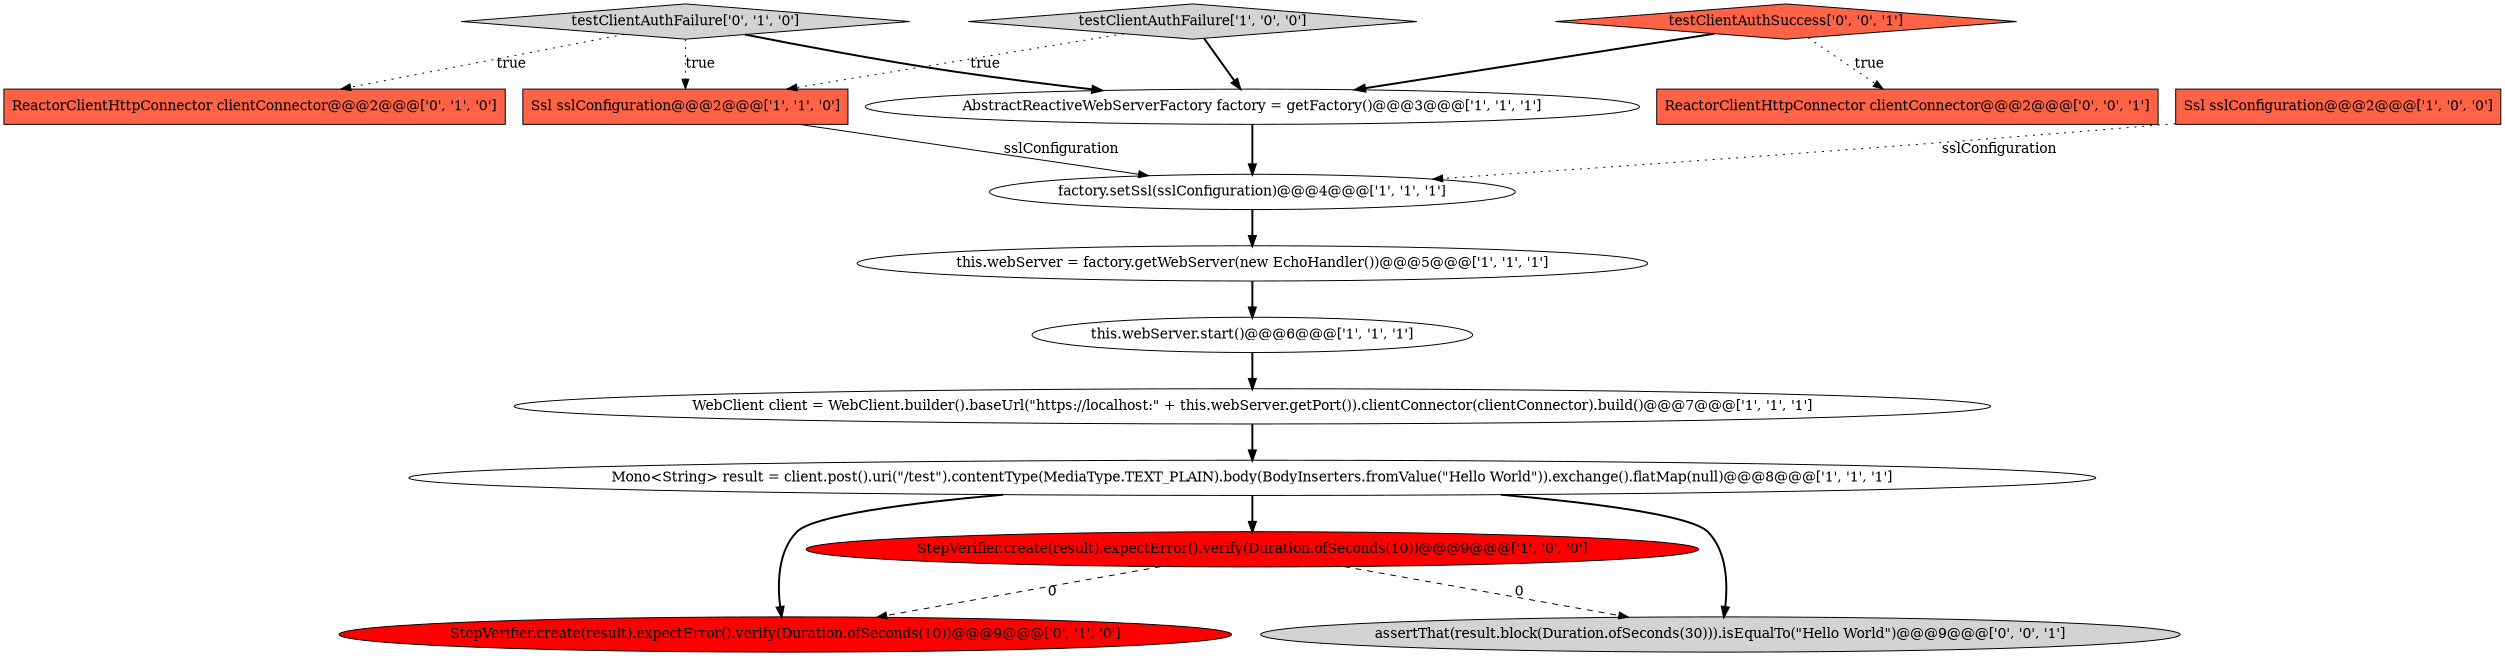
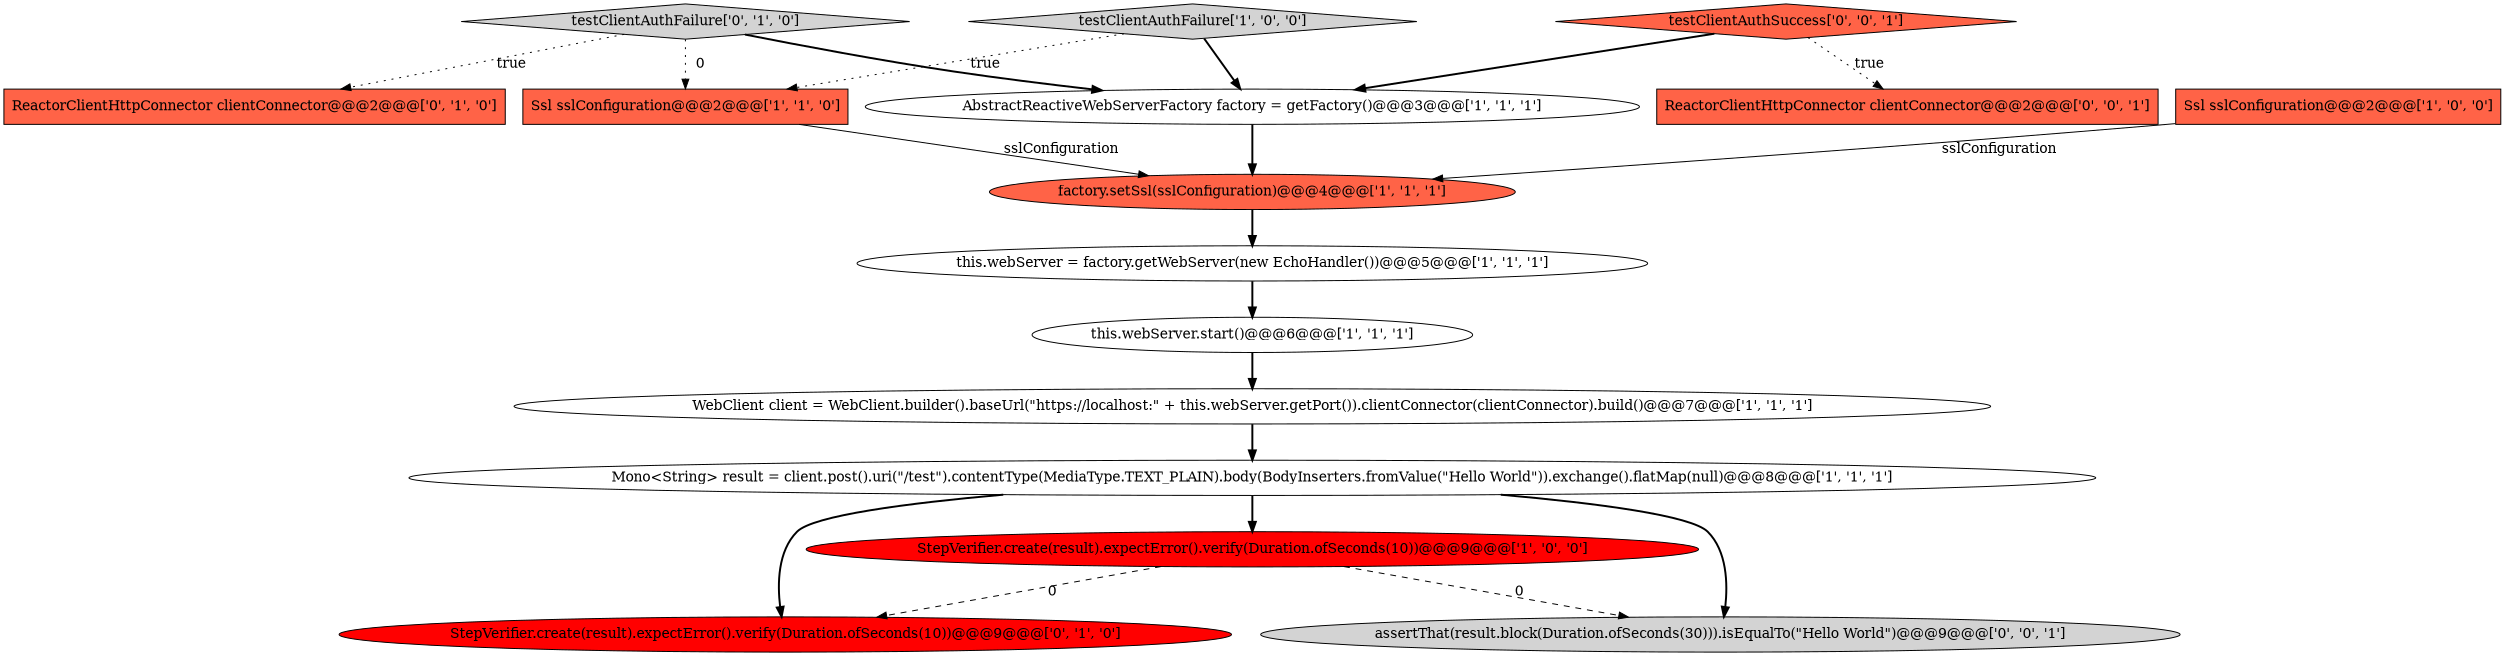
(701, 64) -> (701, 64)
(1809, 153) -> (1809, 153)
(1252, 192) -> (1252, 192)
